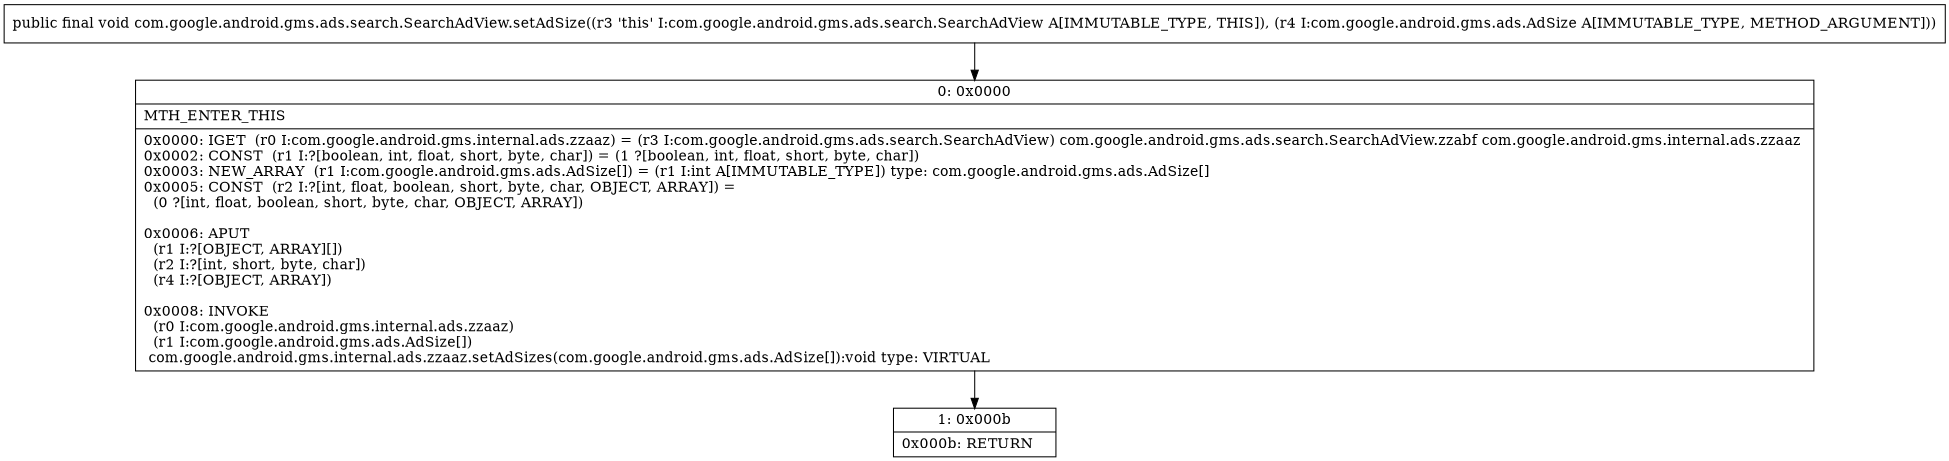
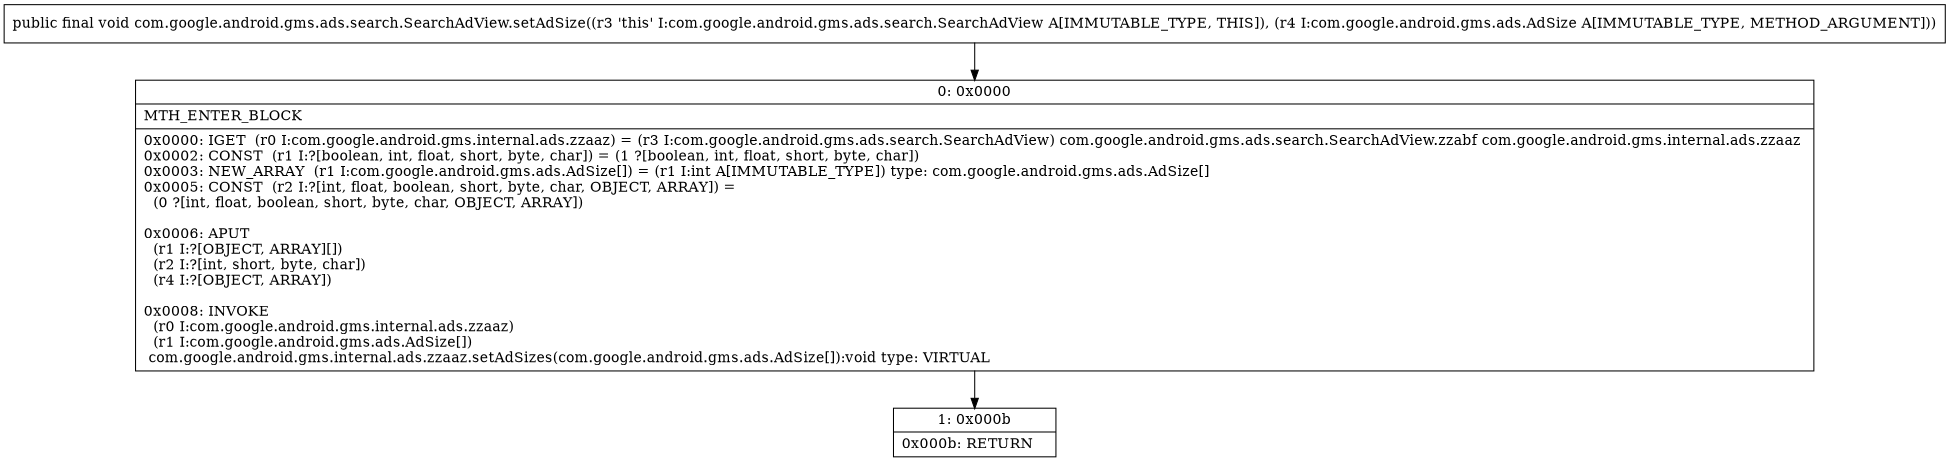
(215, 116) -> (224, 116)
